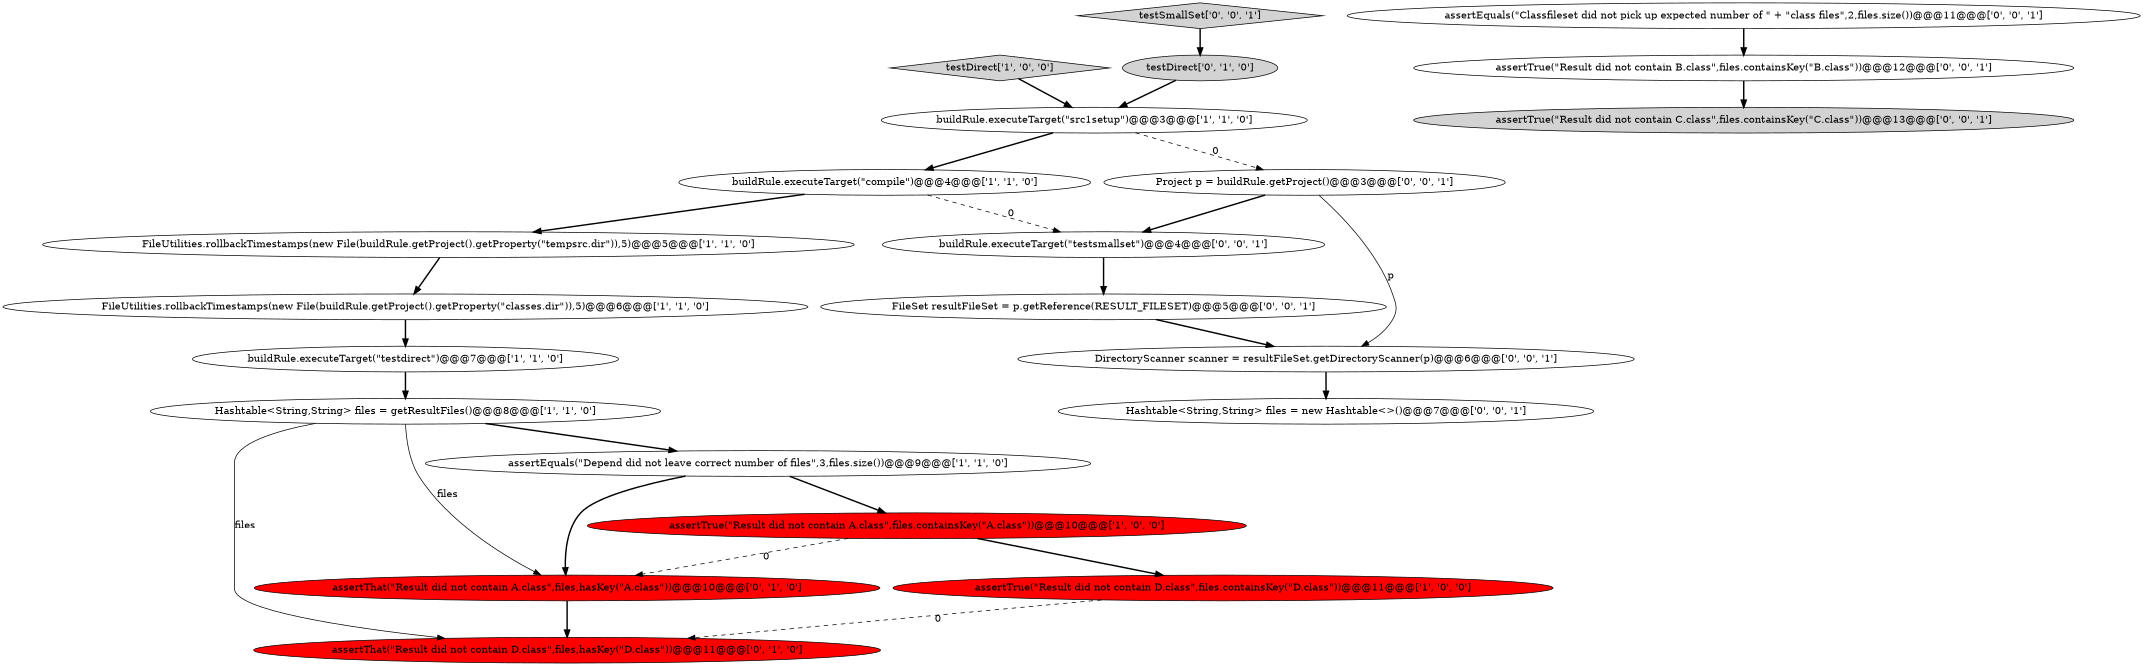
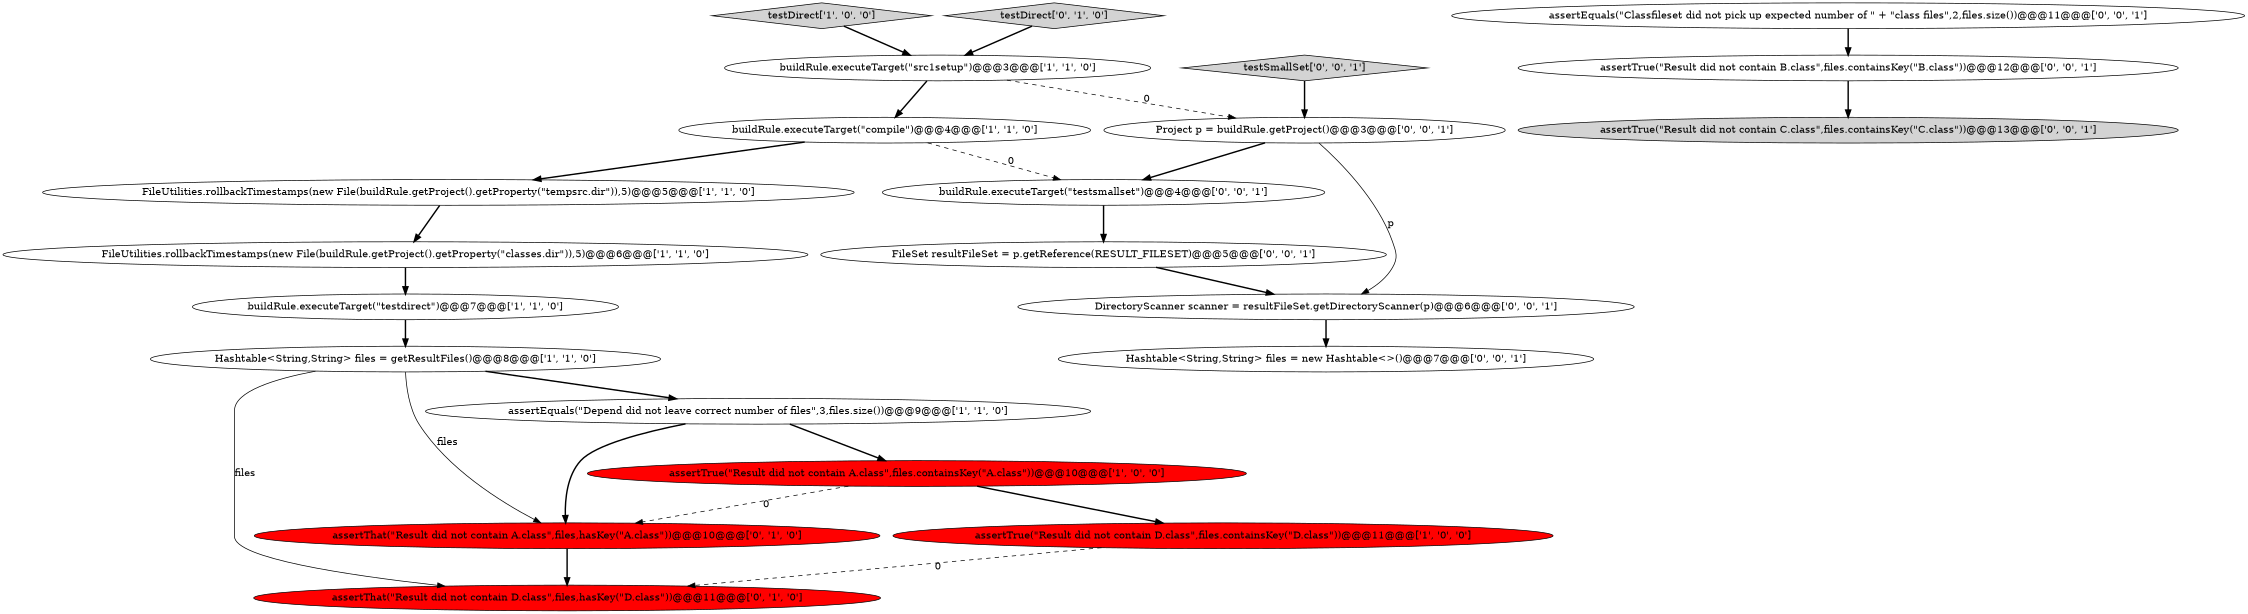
(1200, 38) -> (1305, 95)
(1200, 68) -> (1054, 16)
